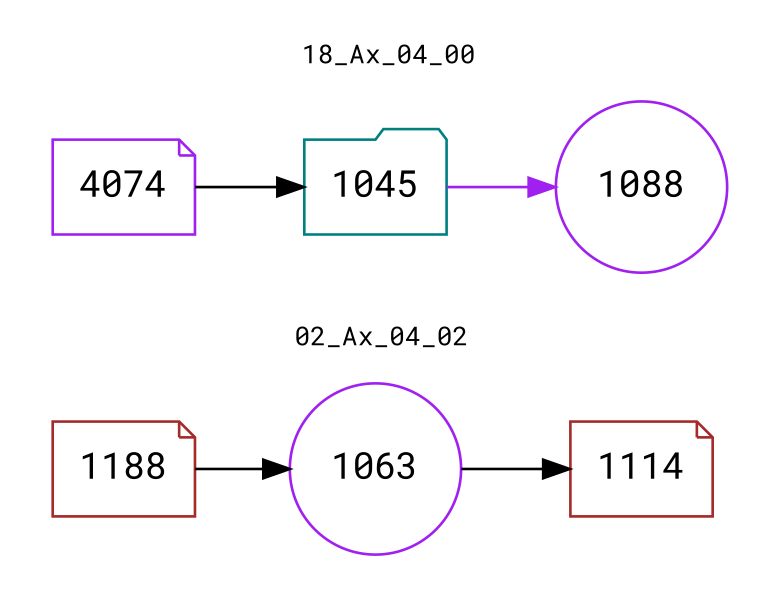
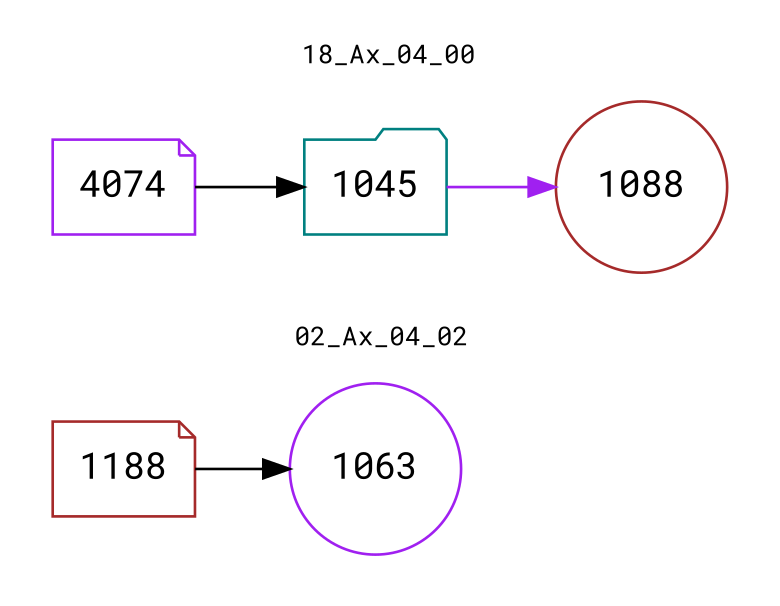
(642, 187) -> (642, 187)
(642, 469) -> none
